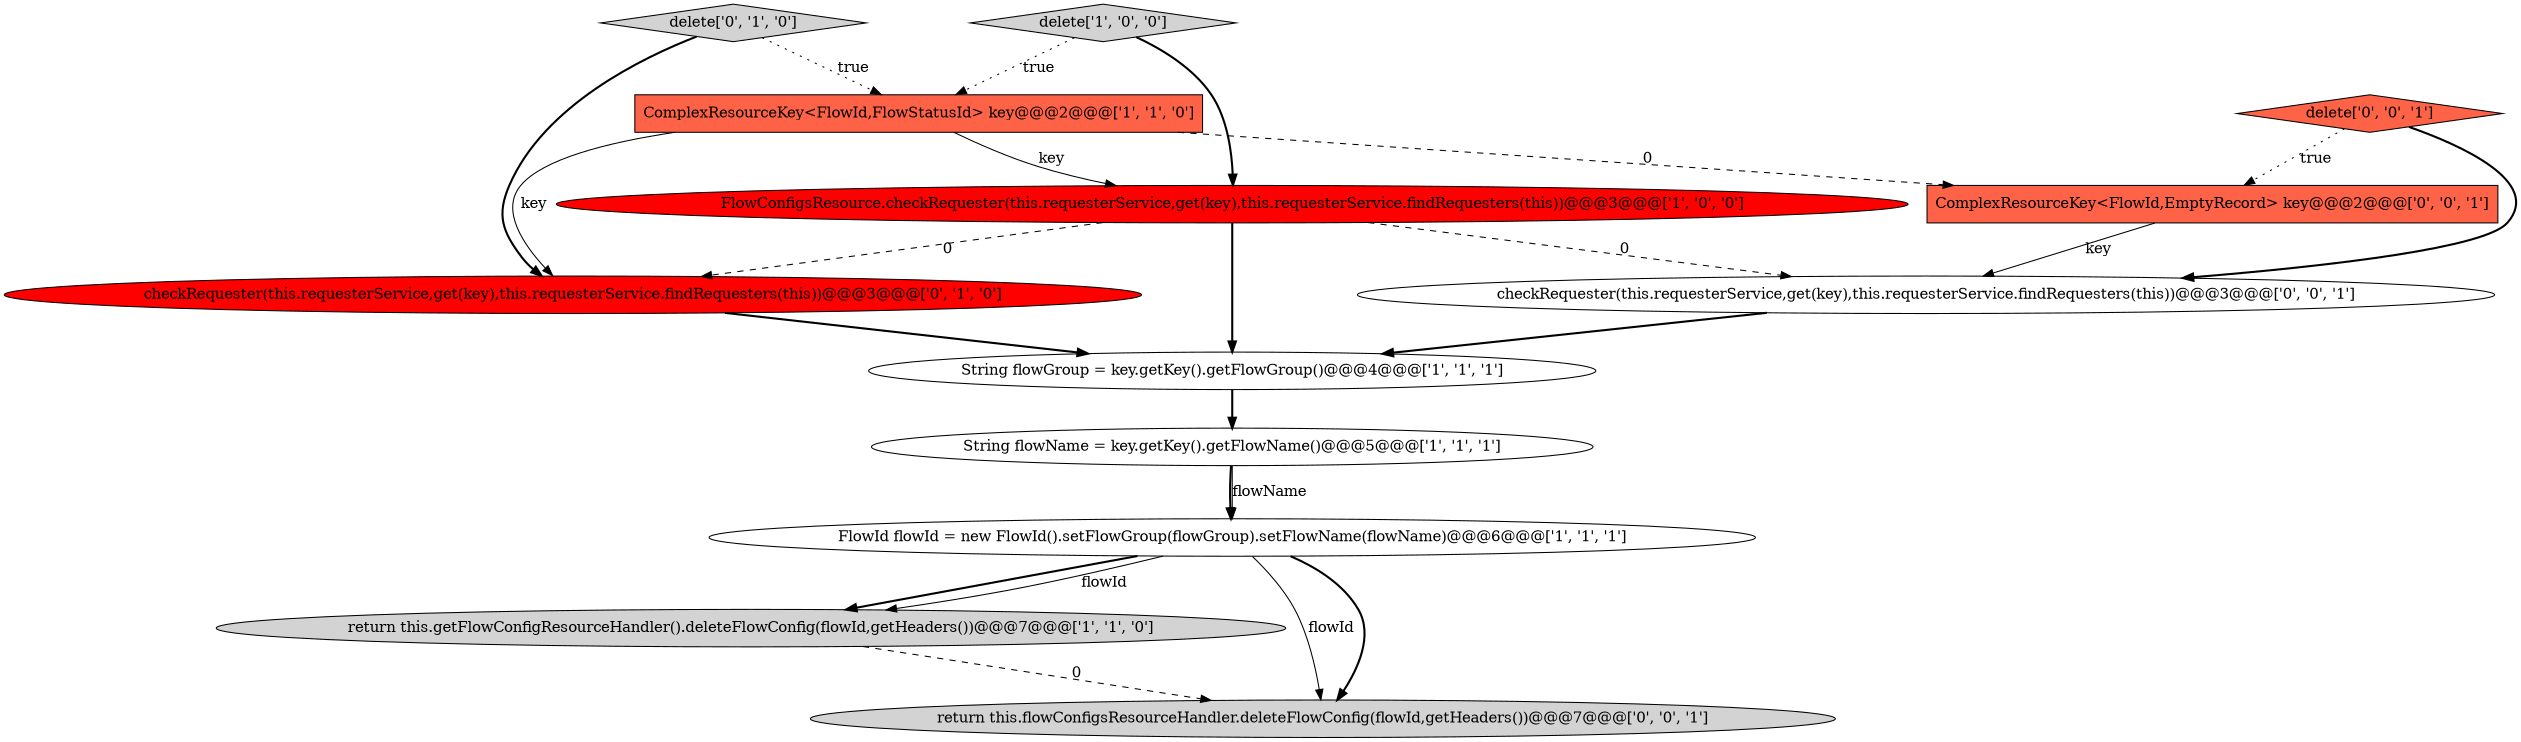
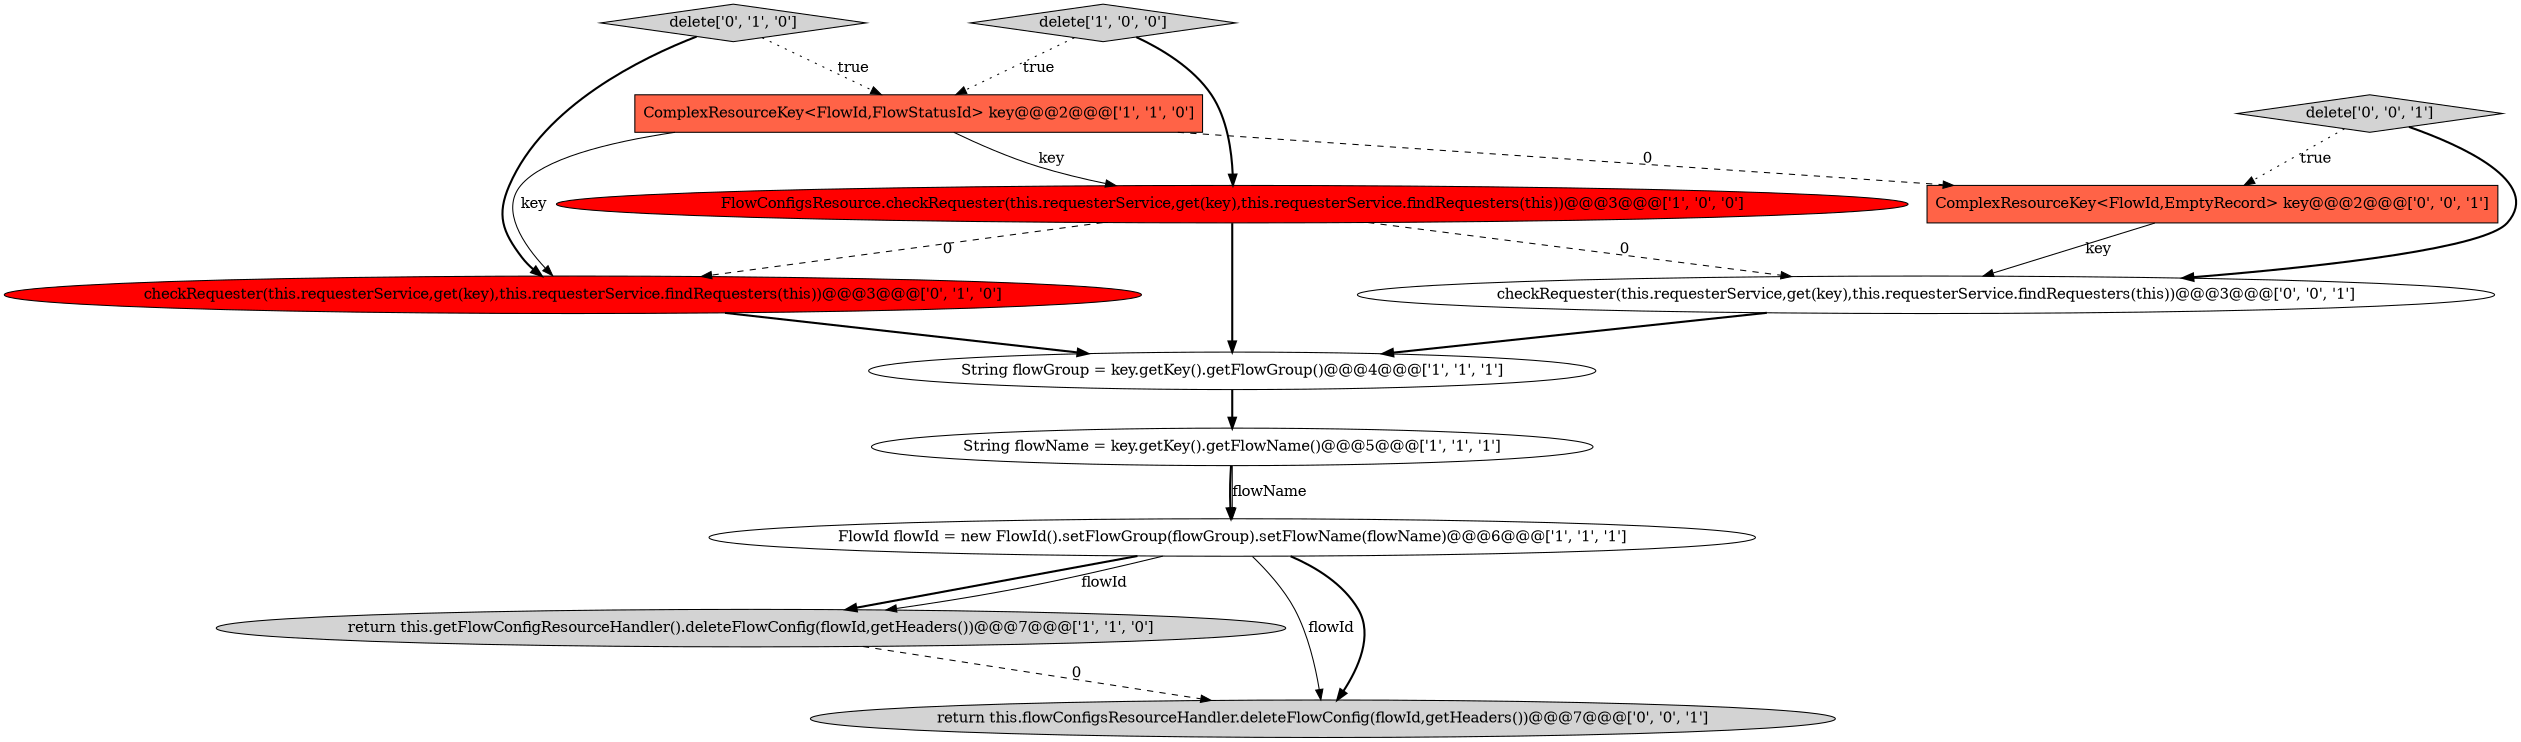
(2370, 114) -> (2370, 114)
